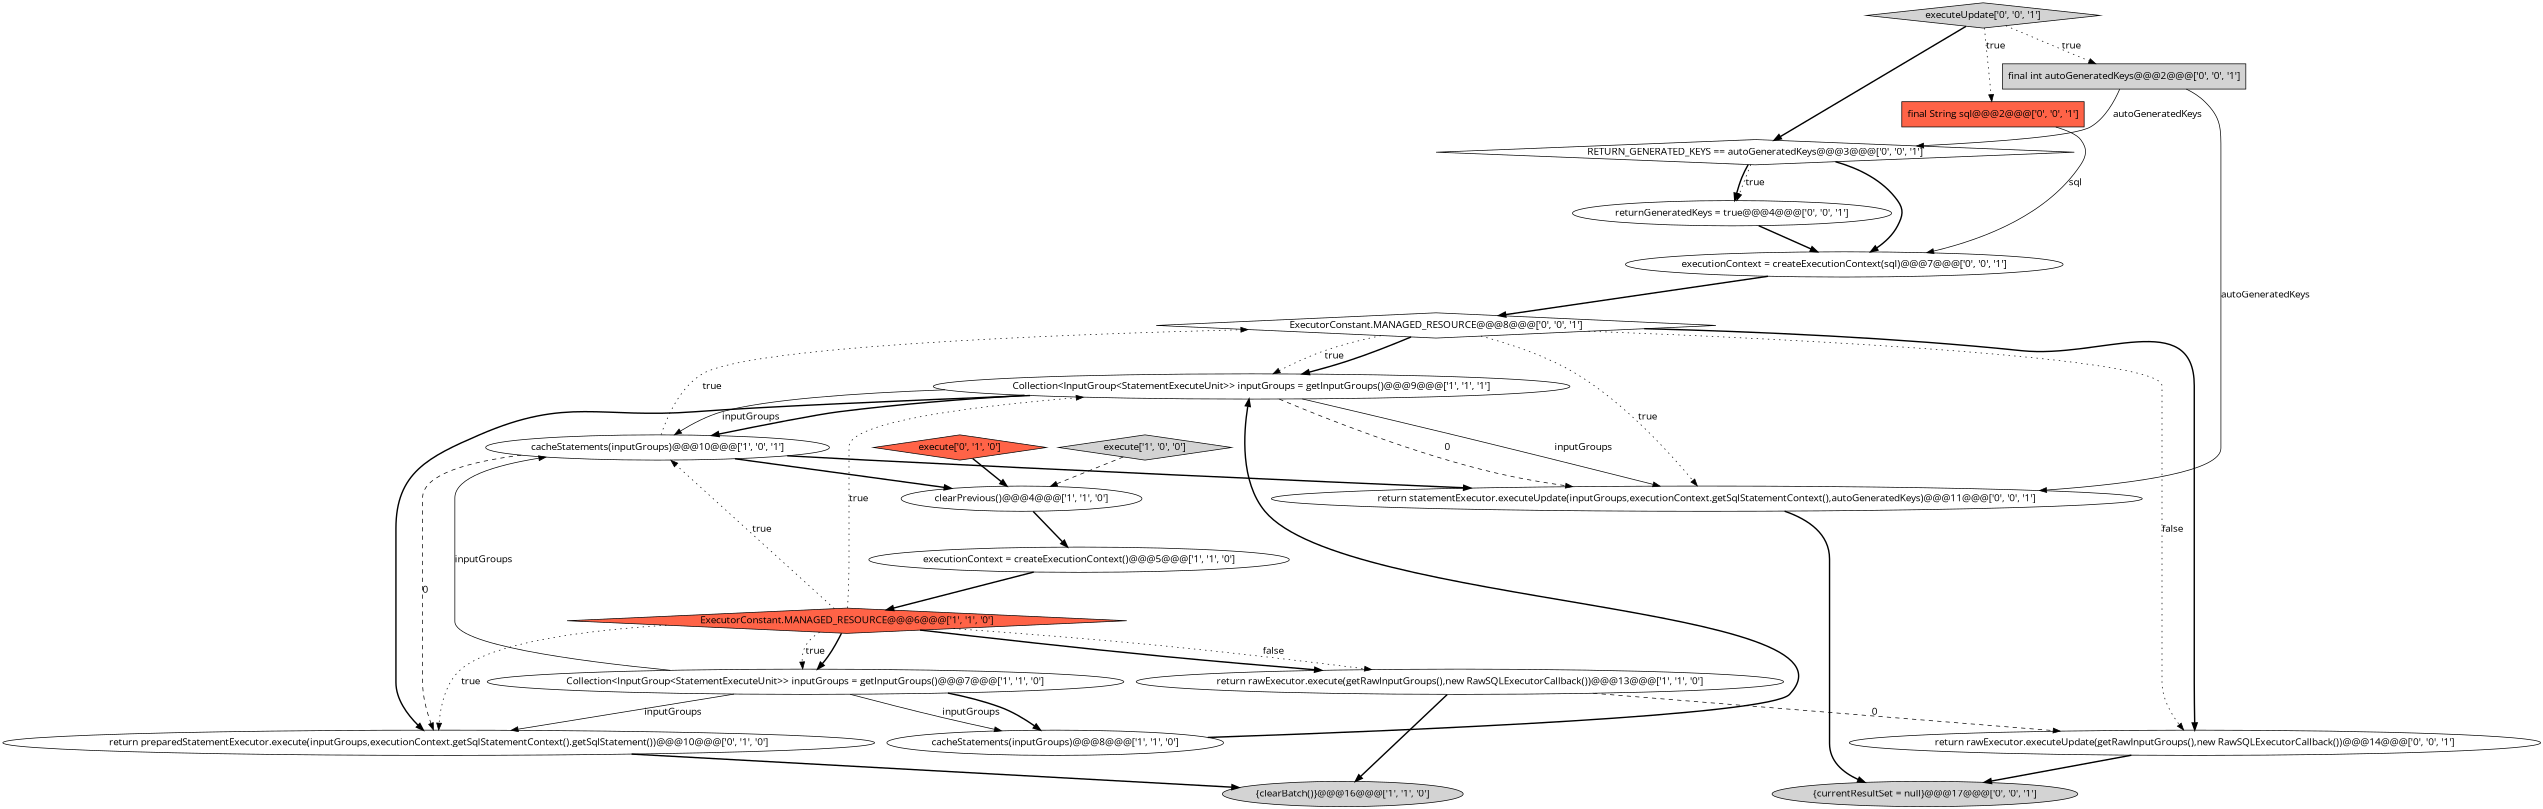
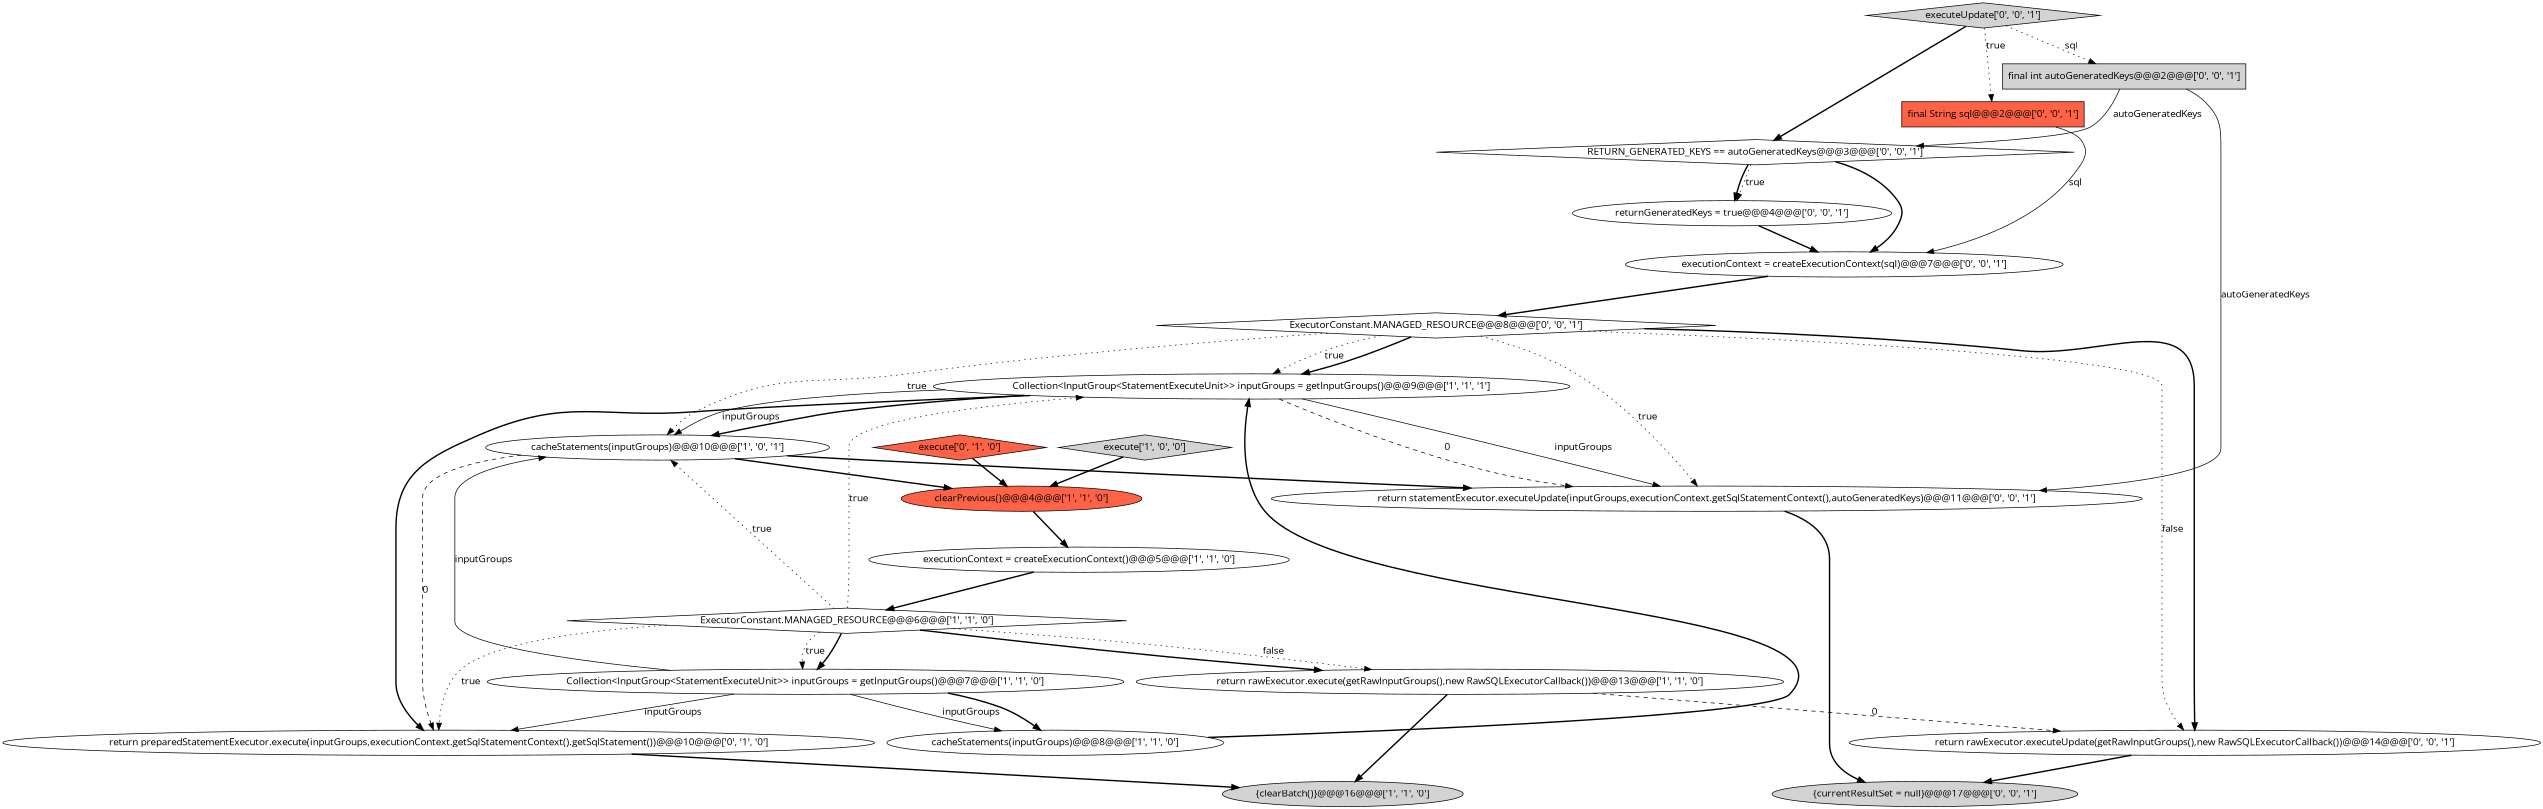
(2072, 46) -> (2072, 46)
(933, 343) -> (994, 363)
(1098, 467) -> (1098, 467)
(1022, 499) -> (1022, 499)
(847, 621) -> (847, 621)
